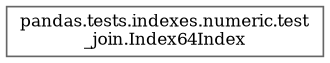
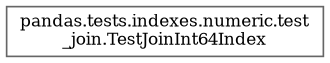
(165, 32) -> (165, 32)
